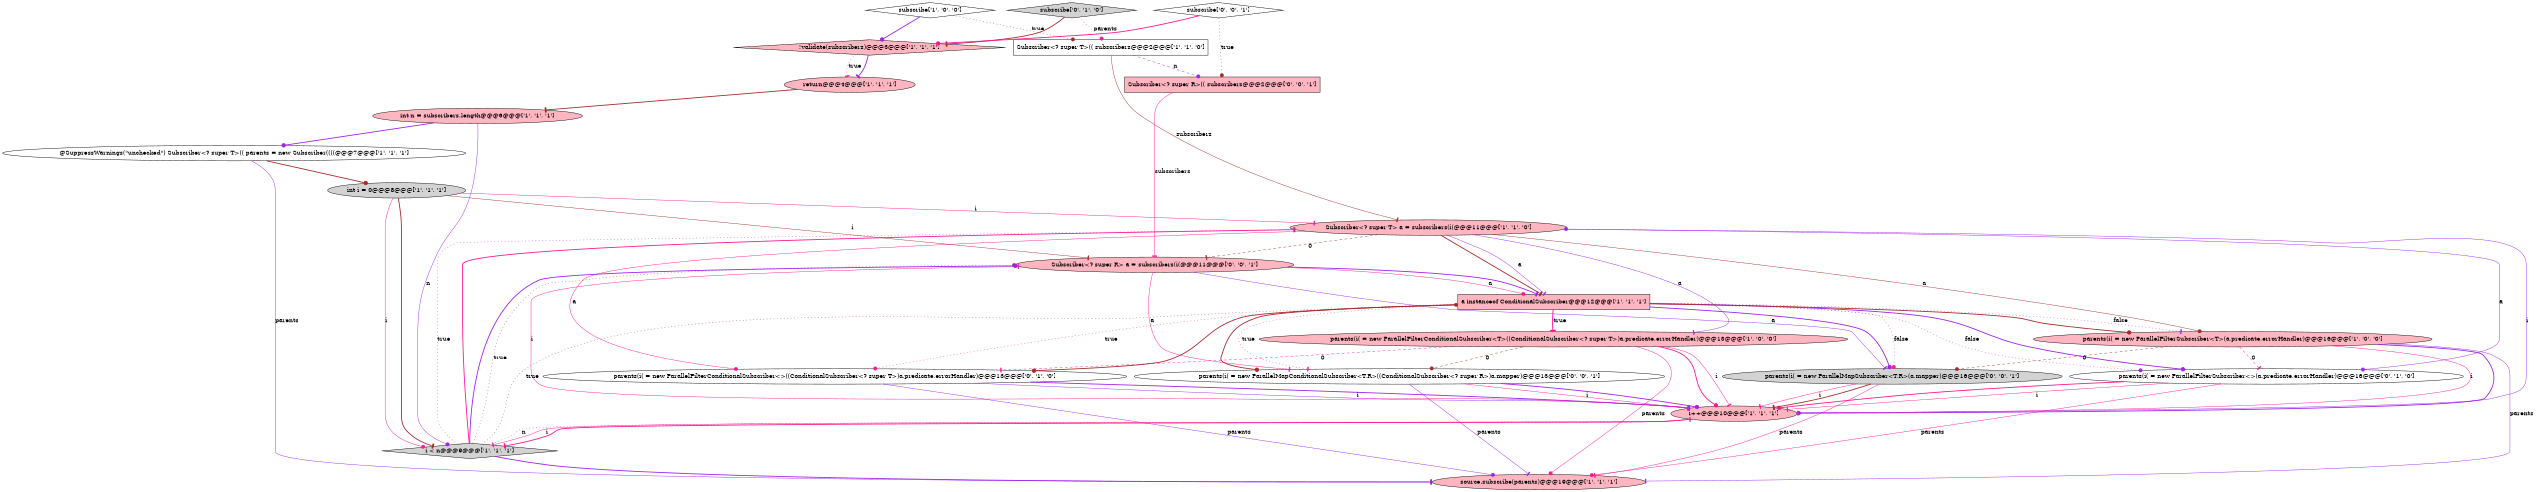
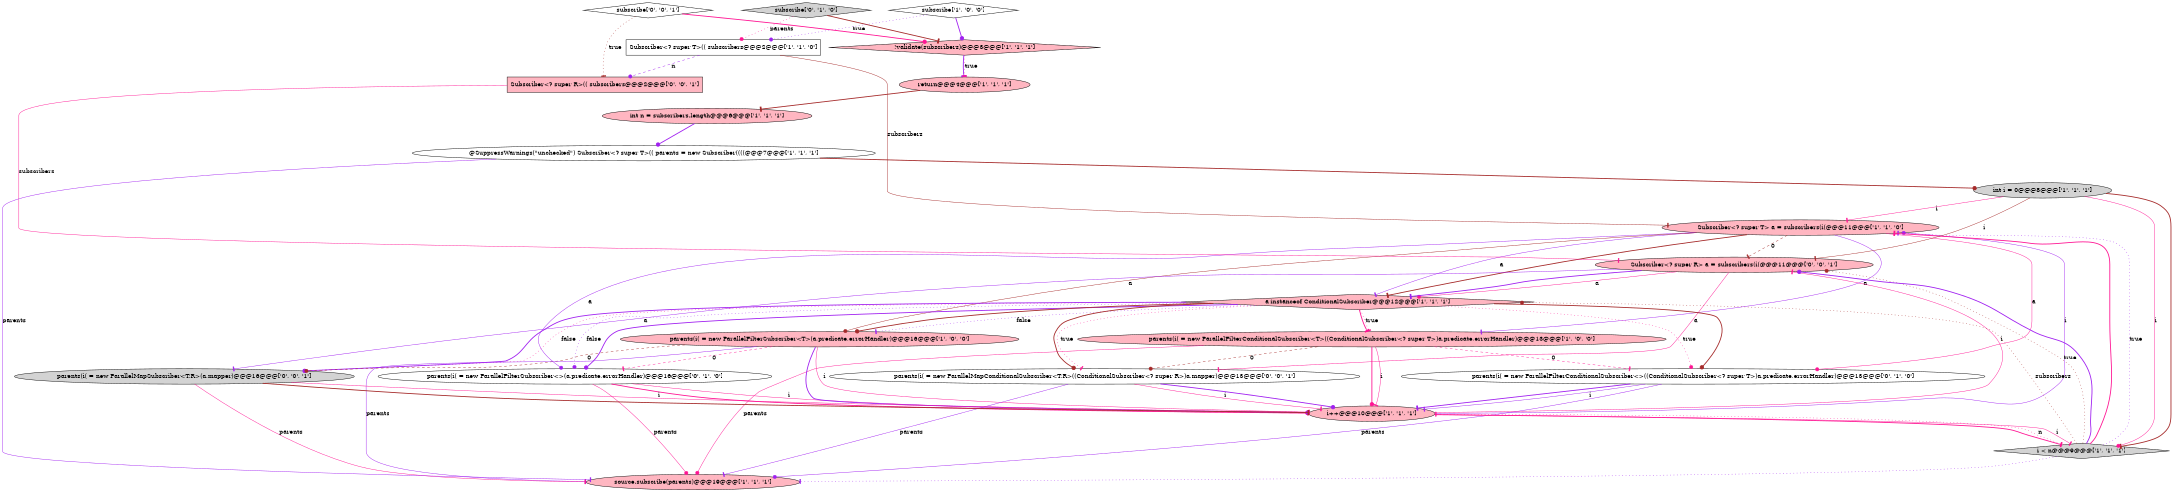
(1012, 27) -> (850, 27)
(1220, 46) -> (609, 40)
(425, 285) -> none
(1554, 302) -> (1358, 302)
(533, 376) -> (2053, 376)
(962, 480) -> (1430, 478)
